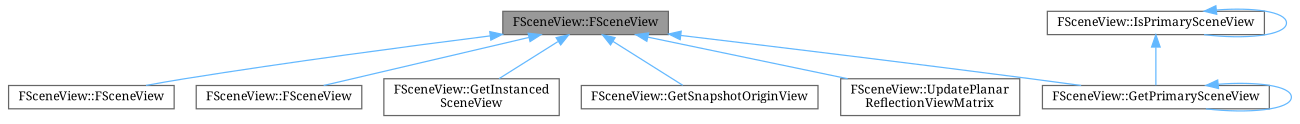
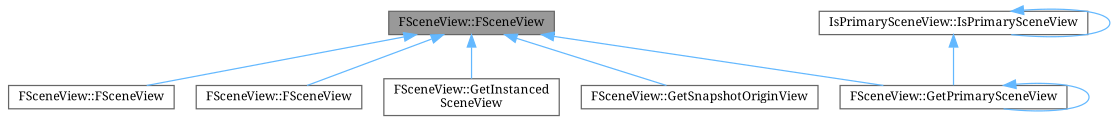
(1156, 23) -> (954, 23)
(930, 97) -> none
